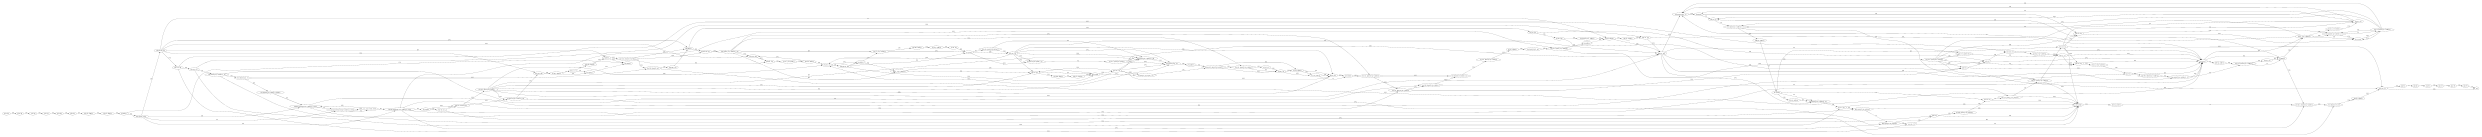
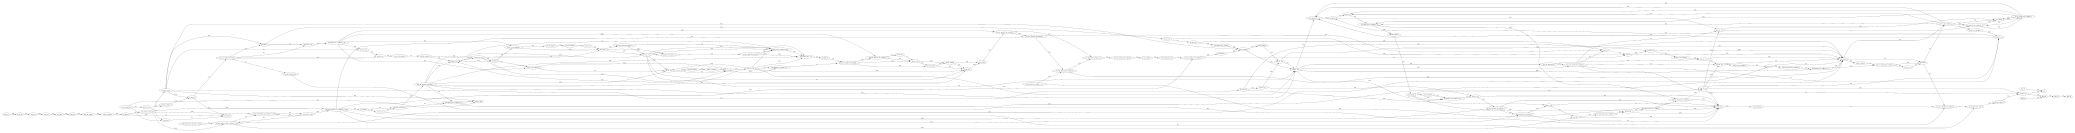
(2002, 21) -> (1647, 14)
(1949, 57) -> (1560, 65)
(782, 58) -> (452, 57)
(673, 67) -> none
(204, 72) -> none
(547, 73) -> (301, 101)
(243, 78) -> none
(2453, 86) -> none
(2393, 87) -> (2034, 95)
